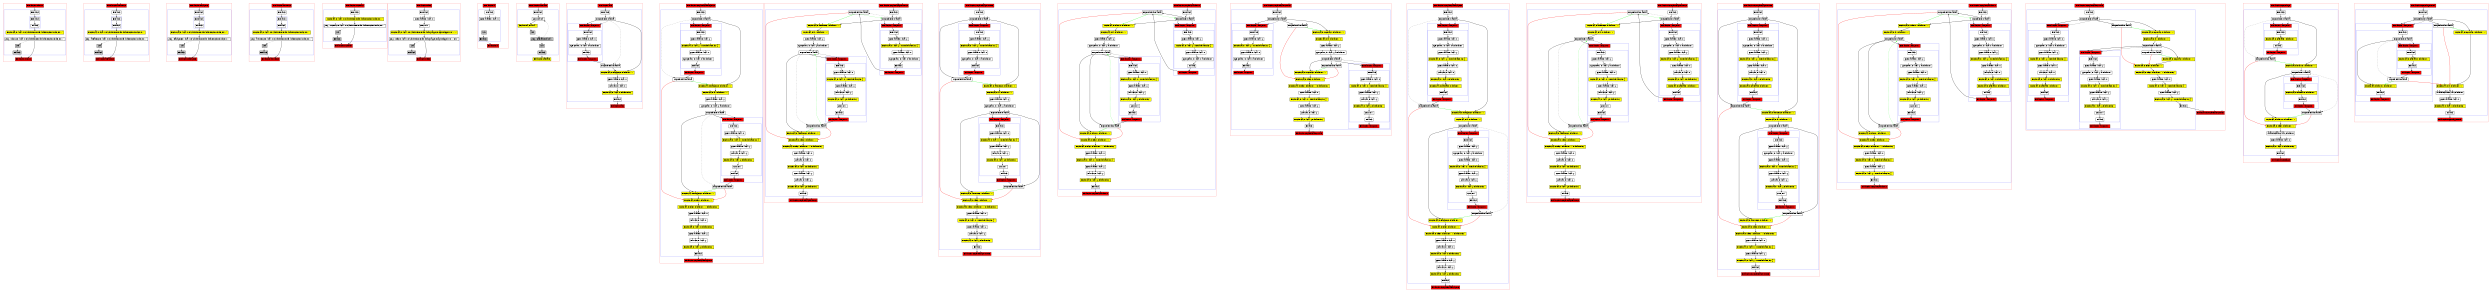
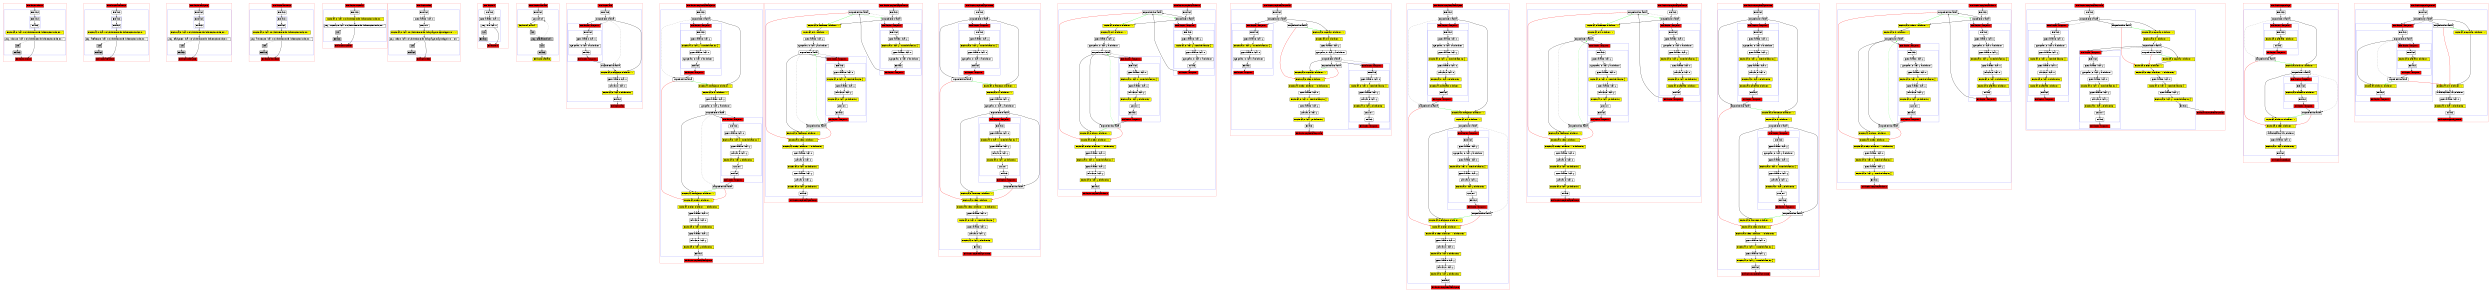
none -> (489, 26)
